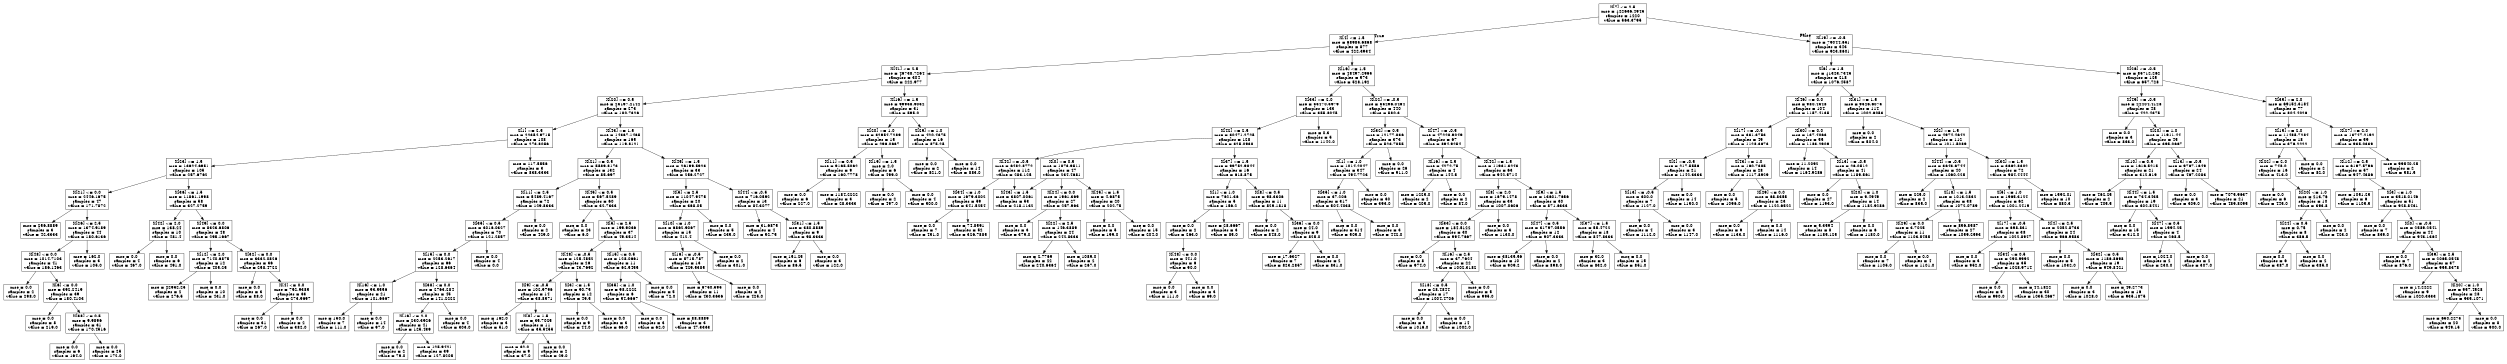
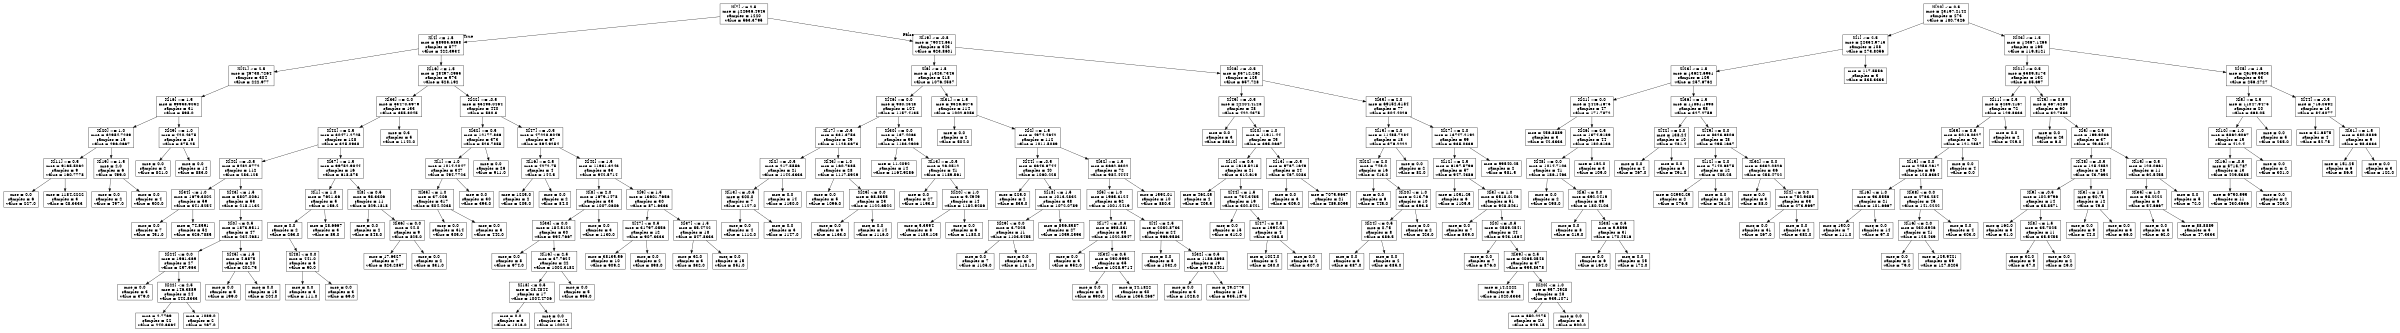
(764, 91) -> none
(1040, 183) -> (241, 213)
